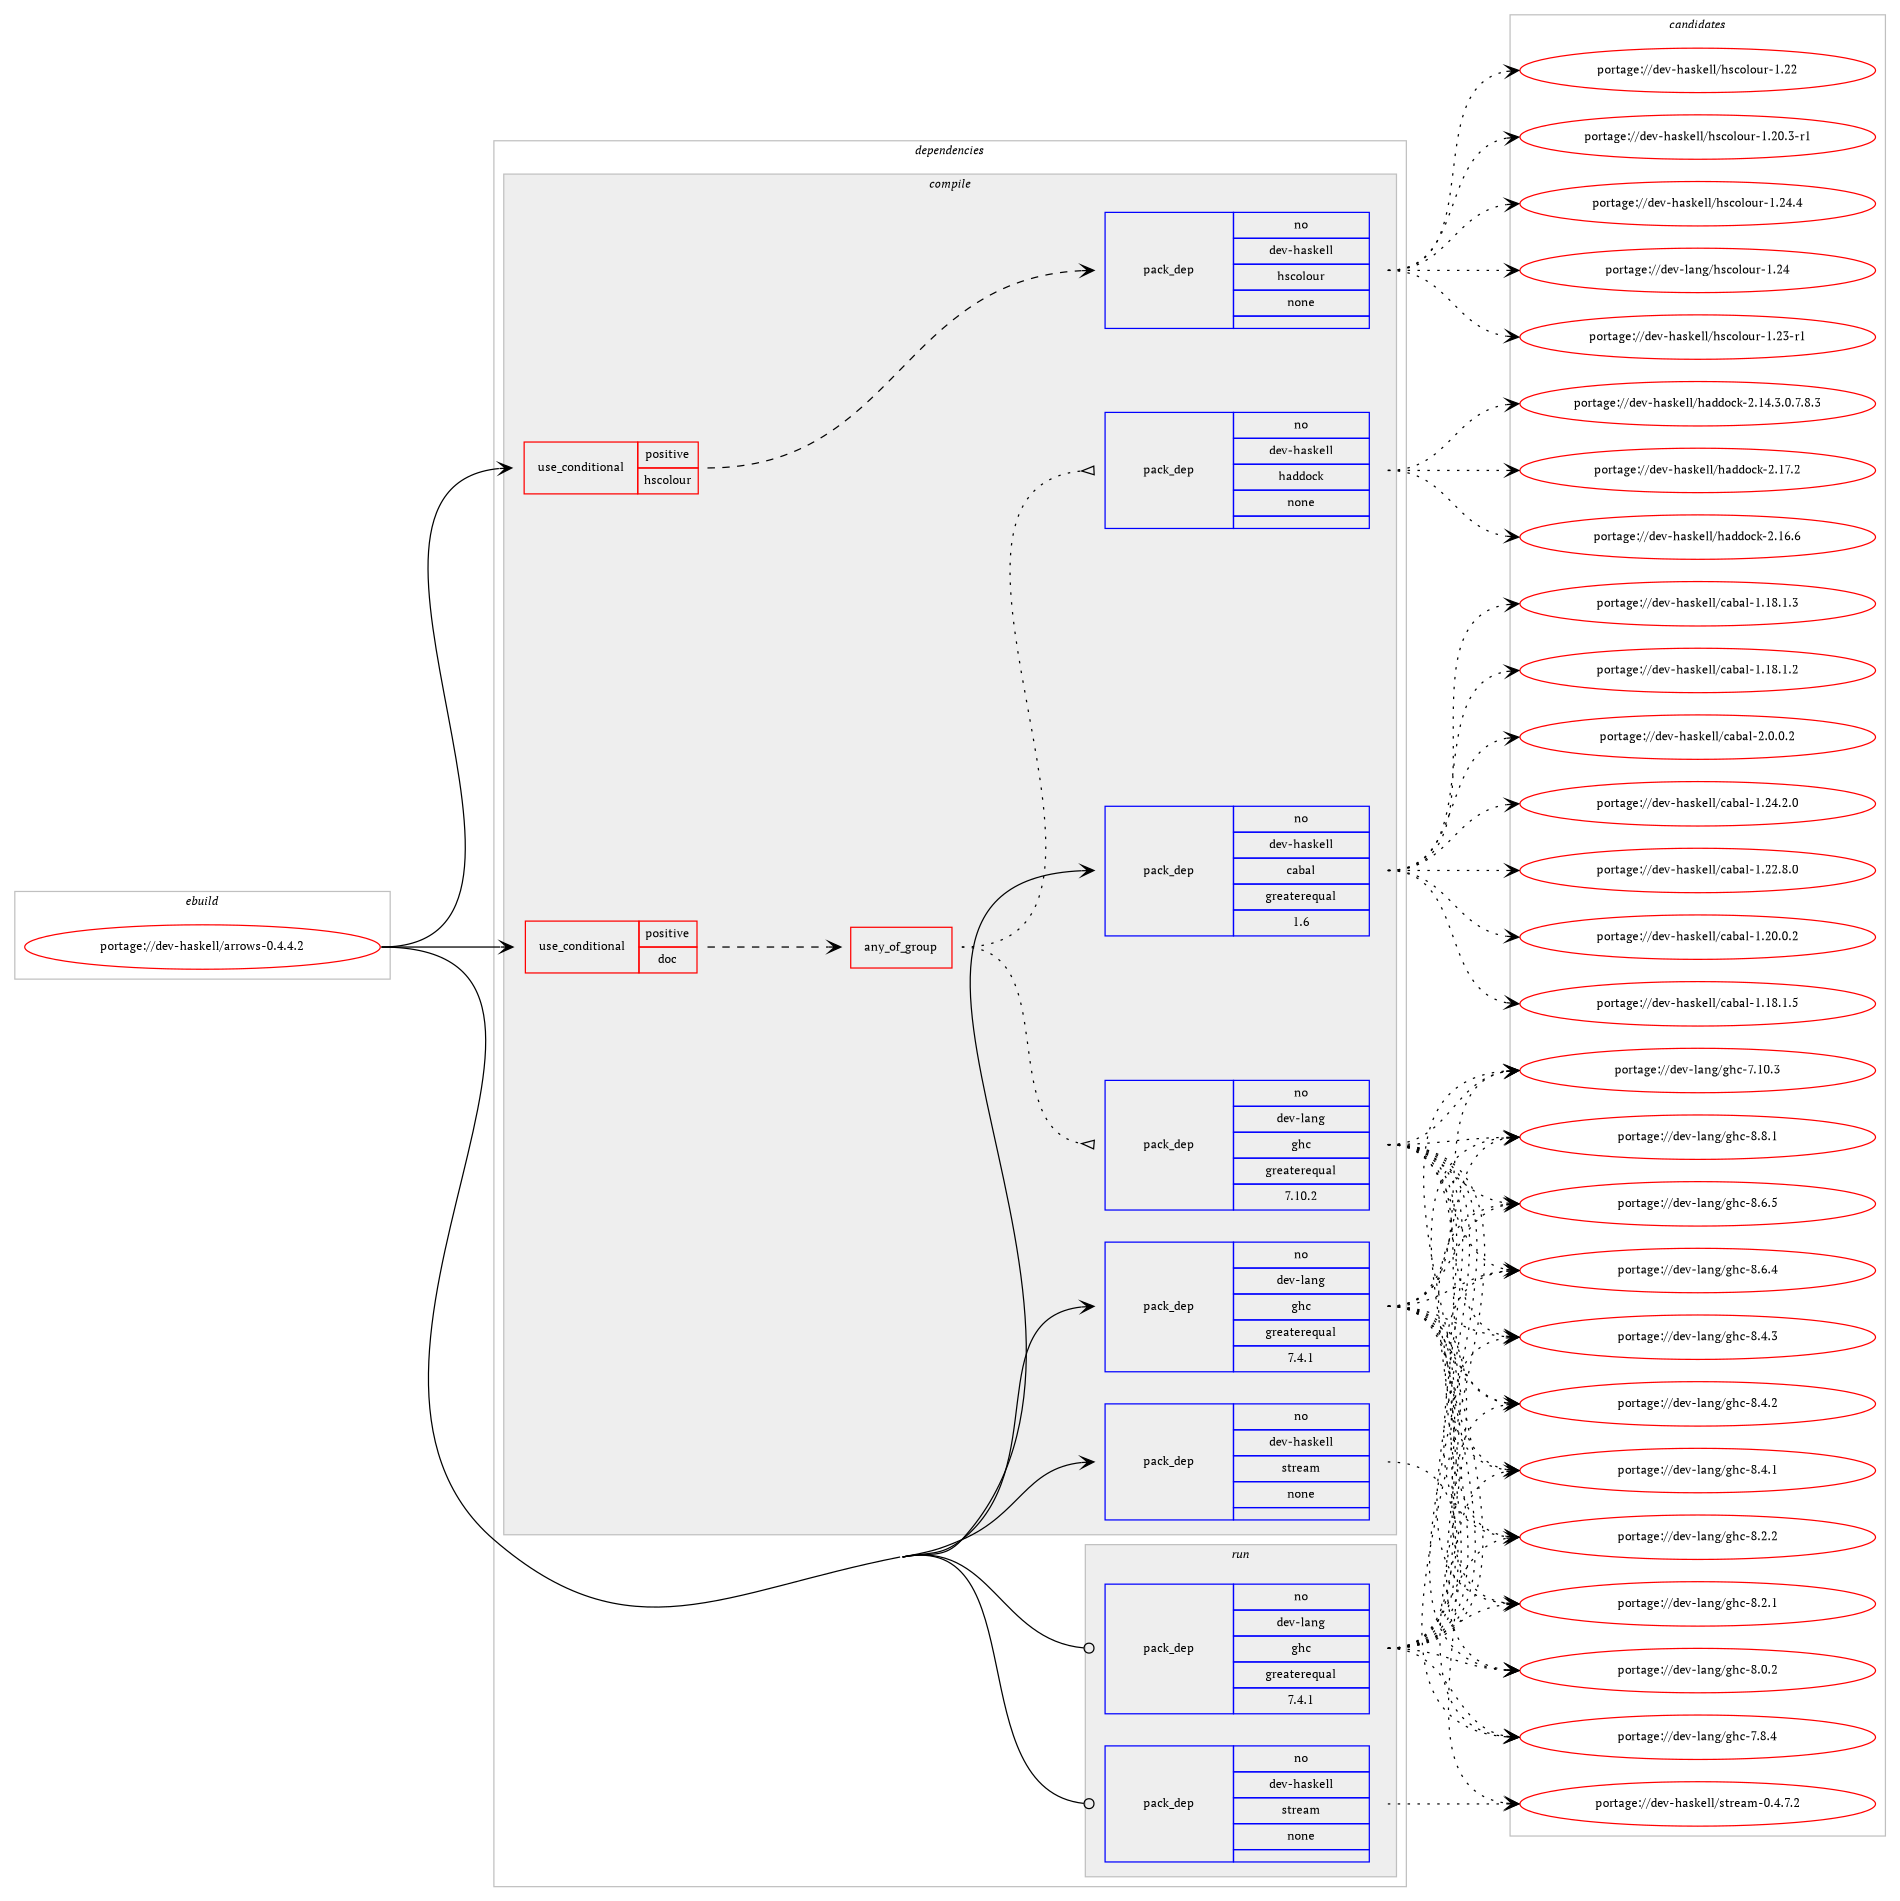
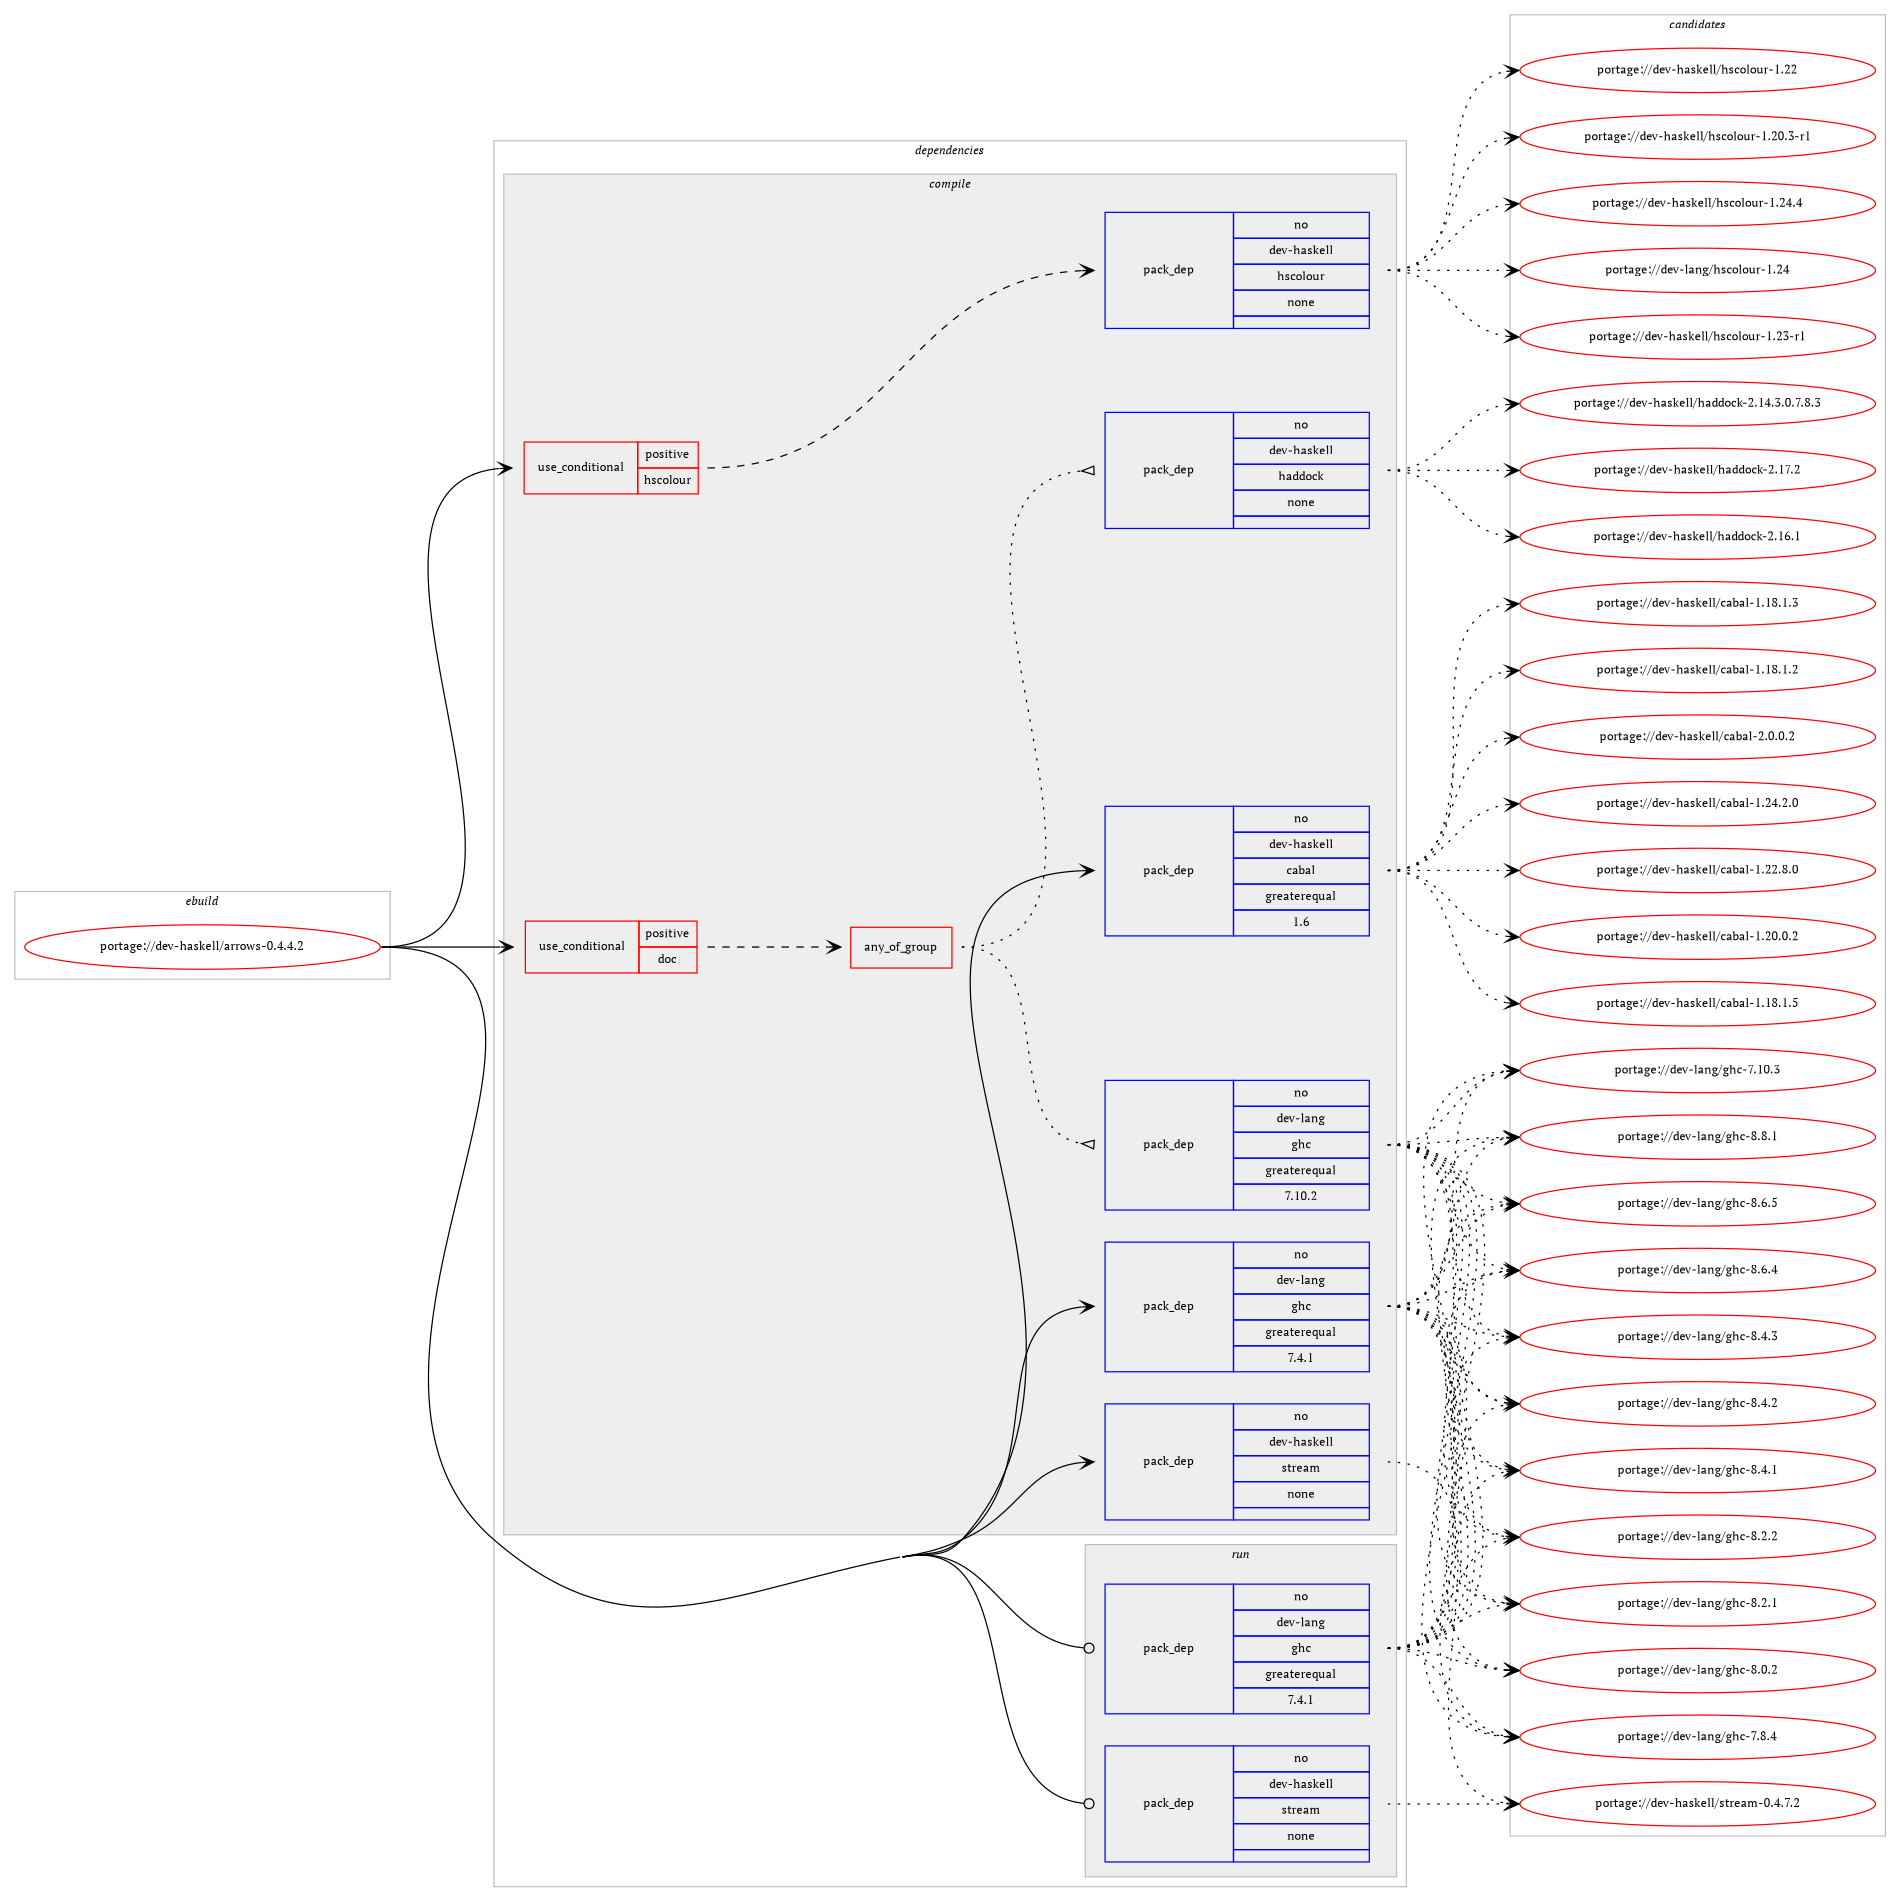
(1698, 537) -> (1698, 537)
